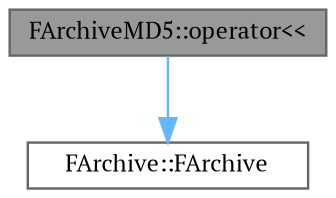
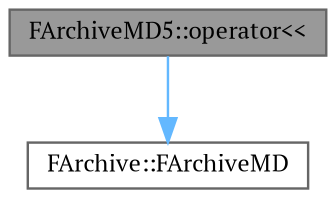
(168, 166) -> (168, 166)
